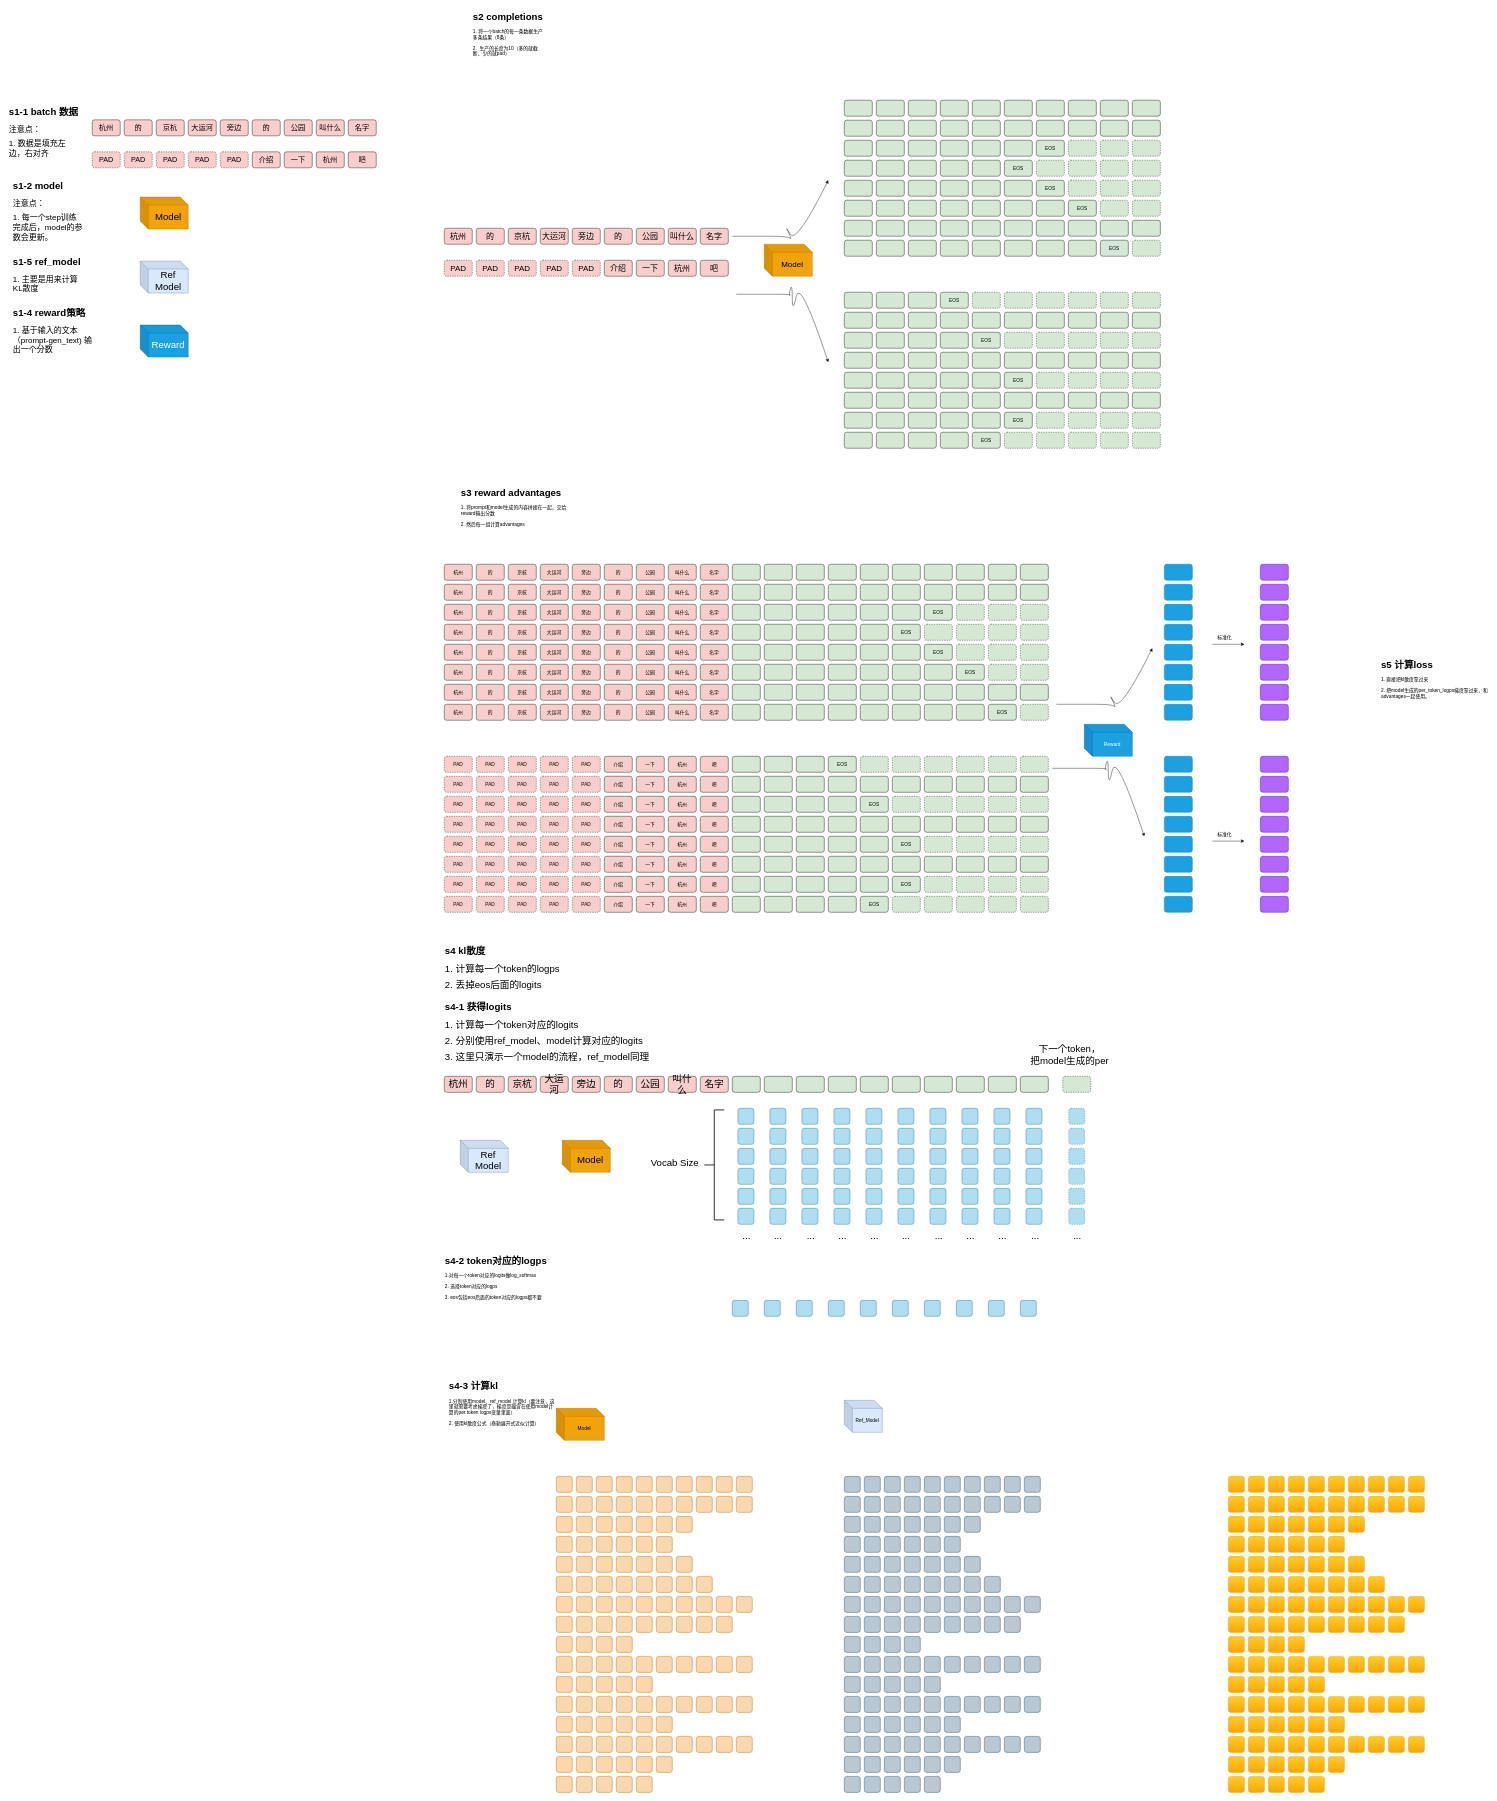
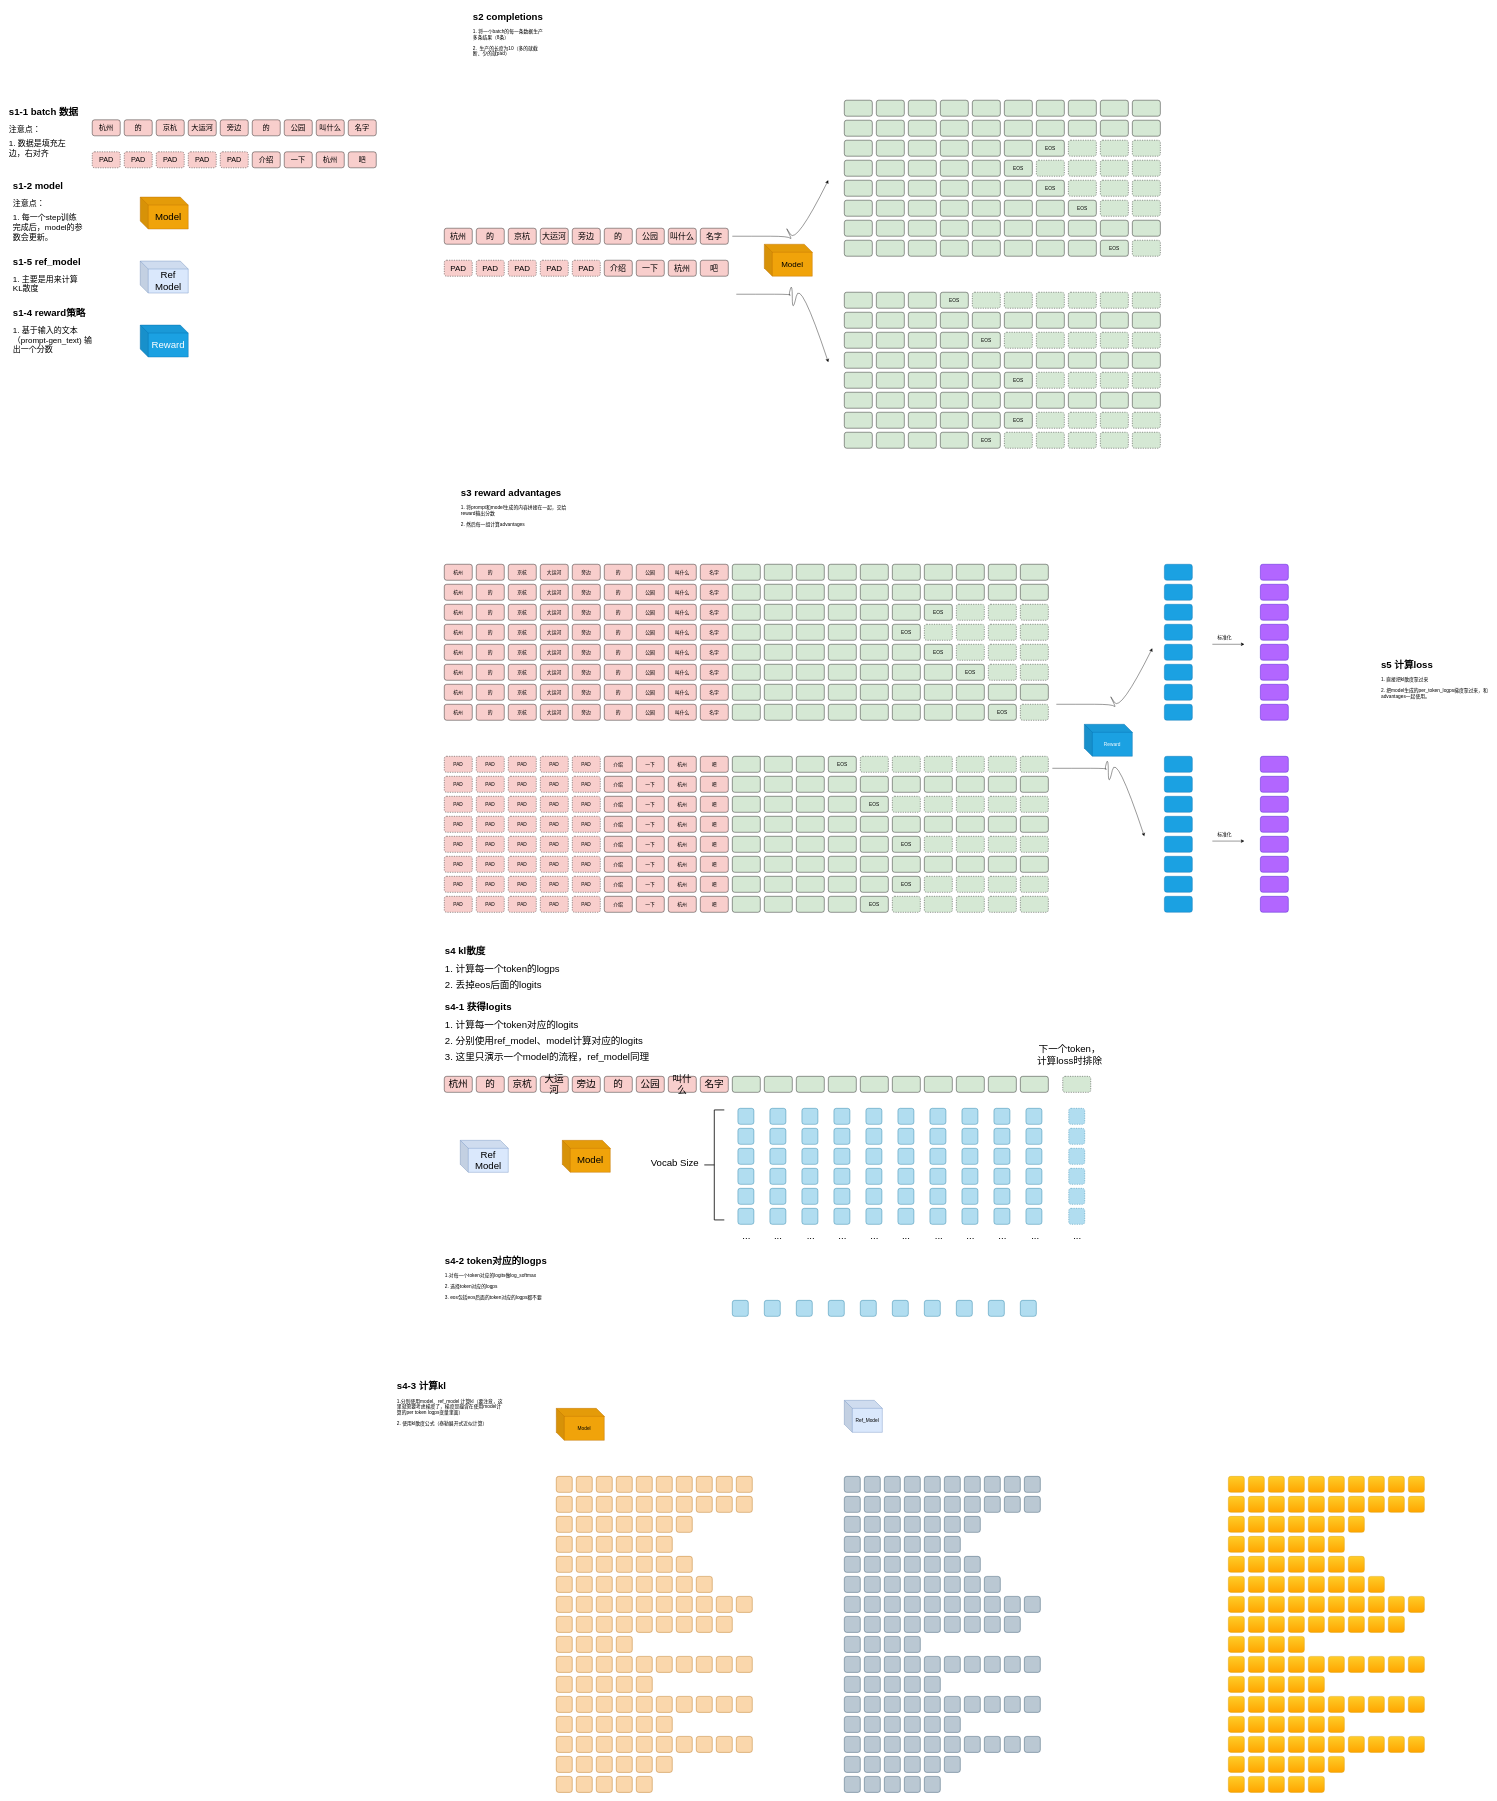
(1070, 1055) -> (1070, 1055)
(502, 1403) -> (450, 1403)
